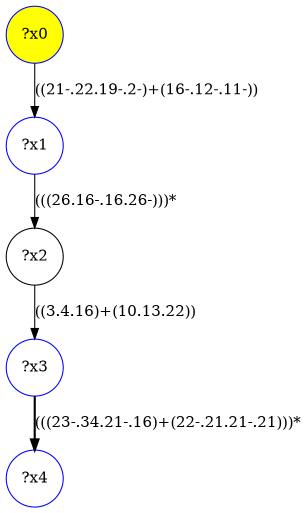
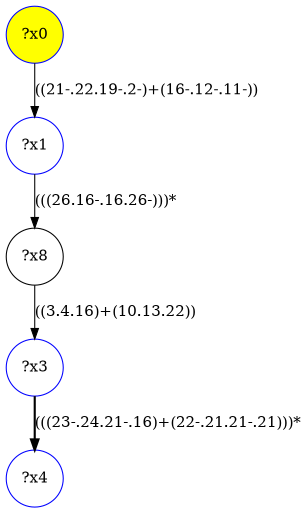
(35, 257) -> (35, 257)
(168, 423) -> (168, 423)
